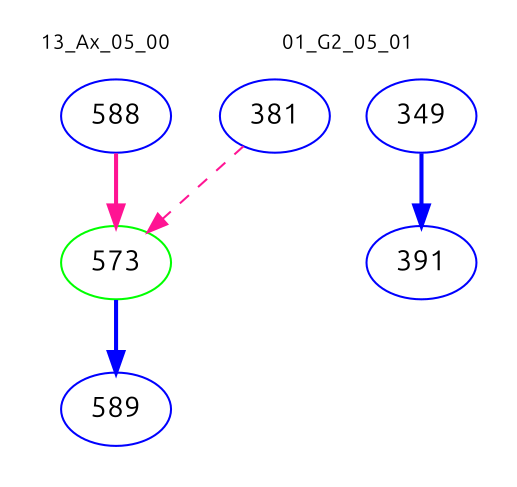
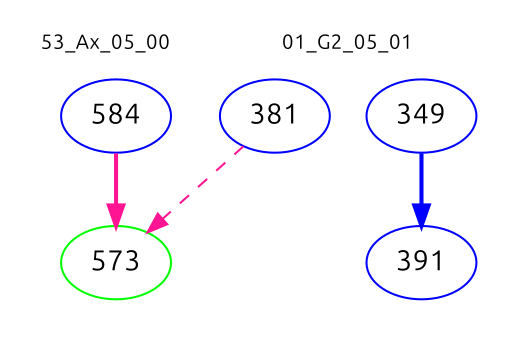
(106, 44) -> (106, 44)
(116, 116) -> (116, 116)
(116, 409) -> none
